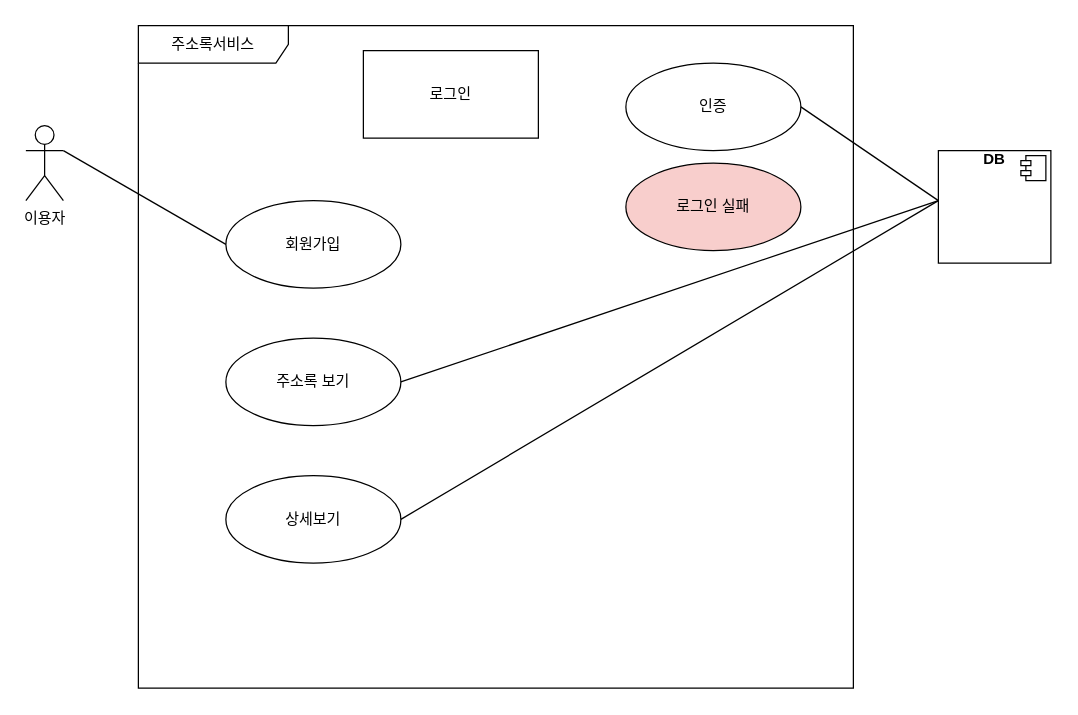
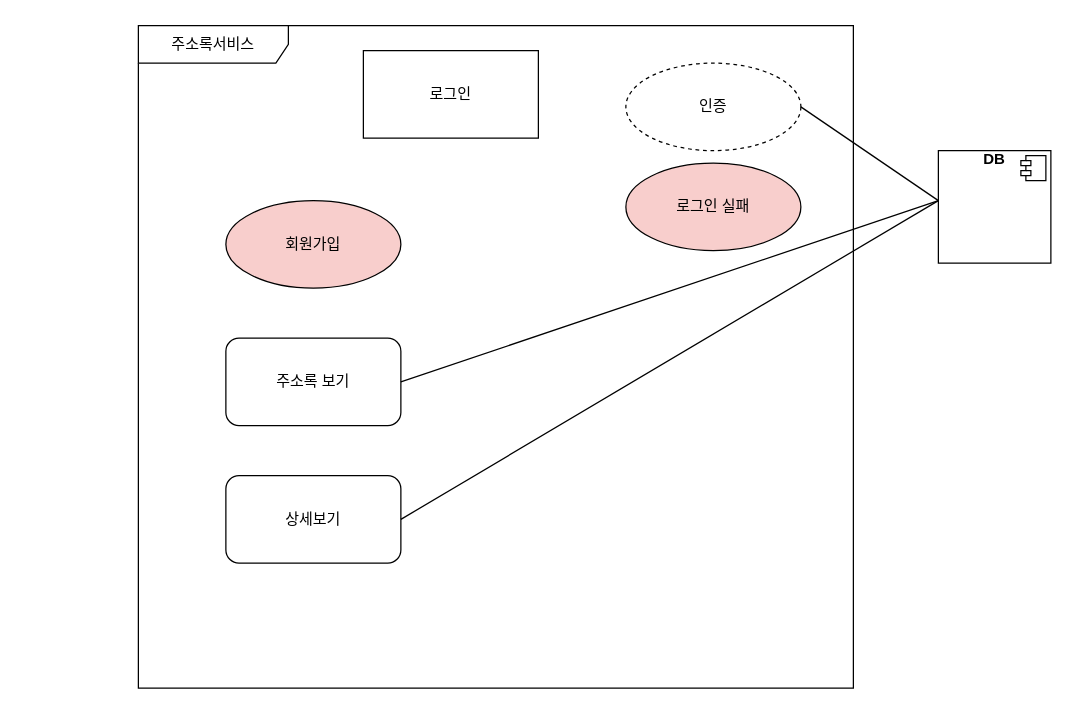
(713, 107) -> (713, 107)
(44, 163) -> none
(145, 198) -> none
(313, 244) -> (313, 244)
(313, 382) -> (313, 382)
(313, 519) -> (313, 519)
